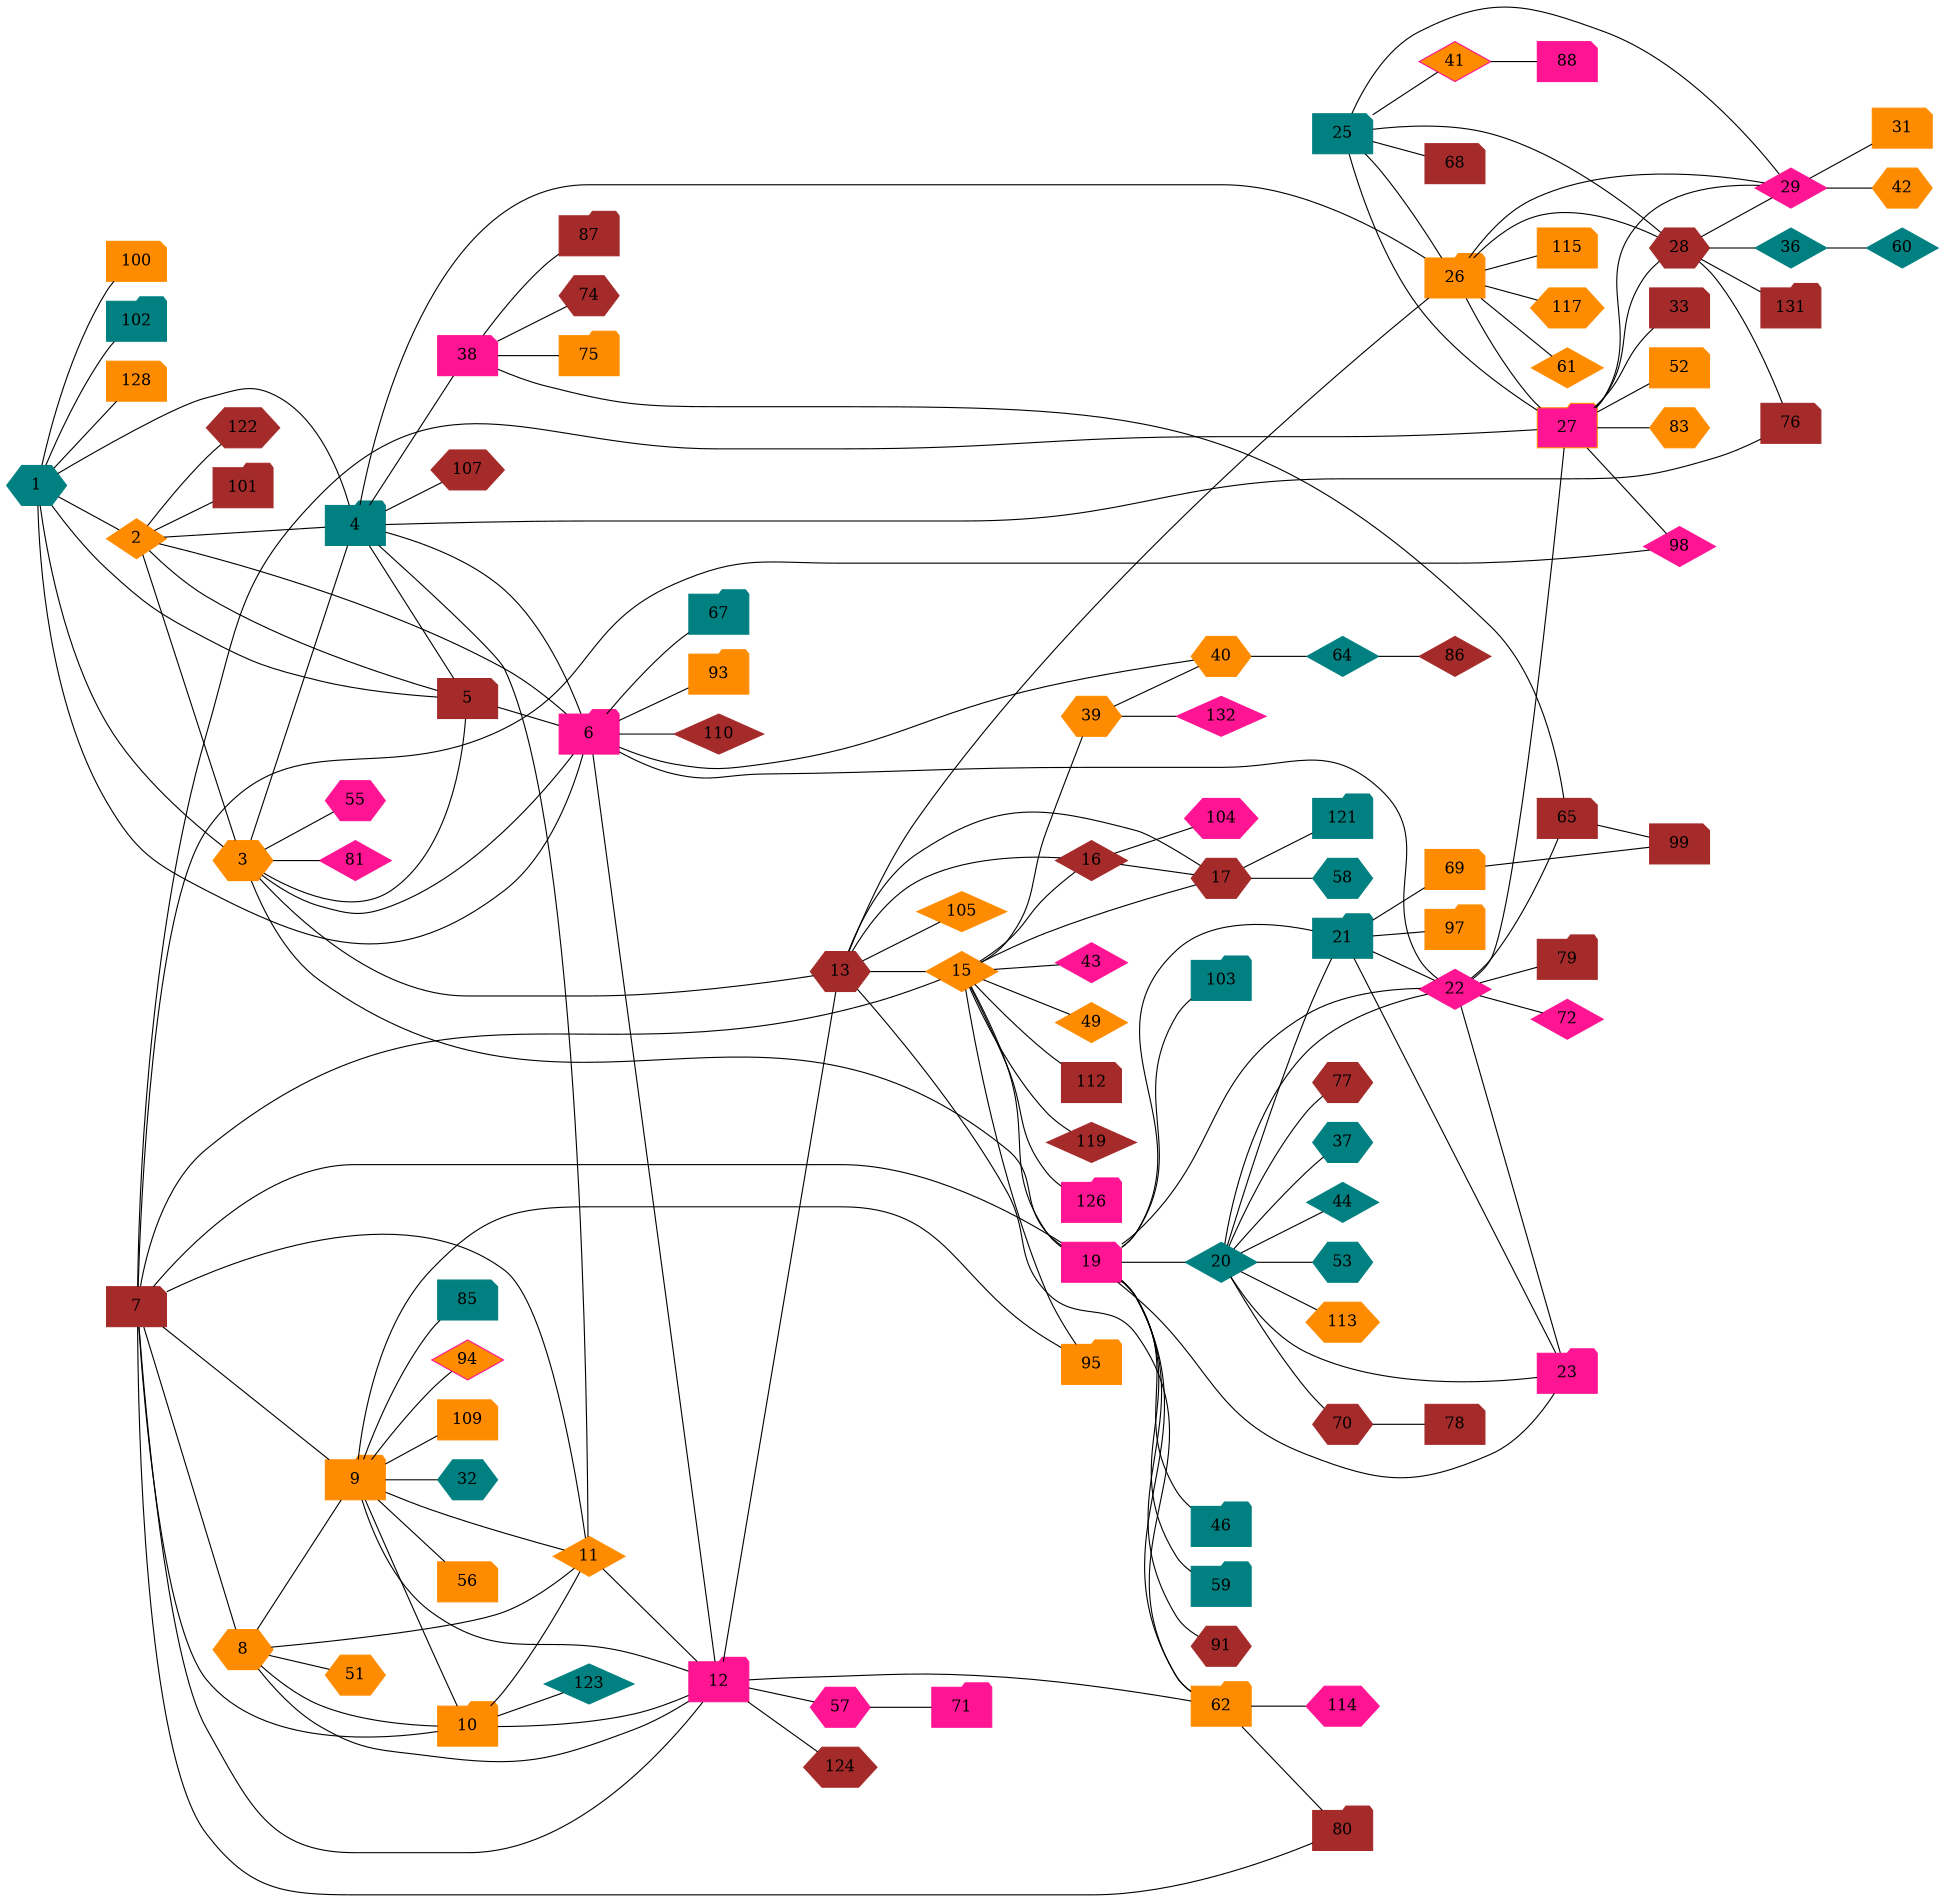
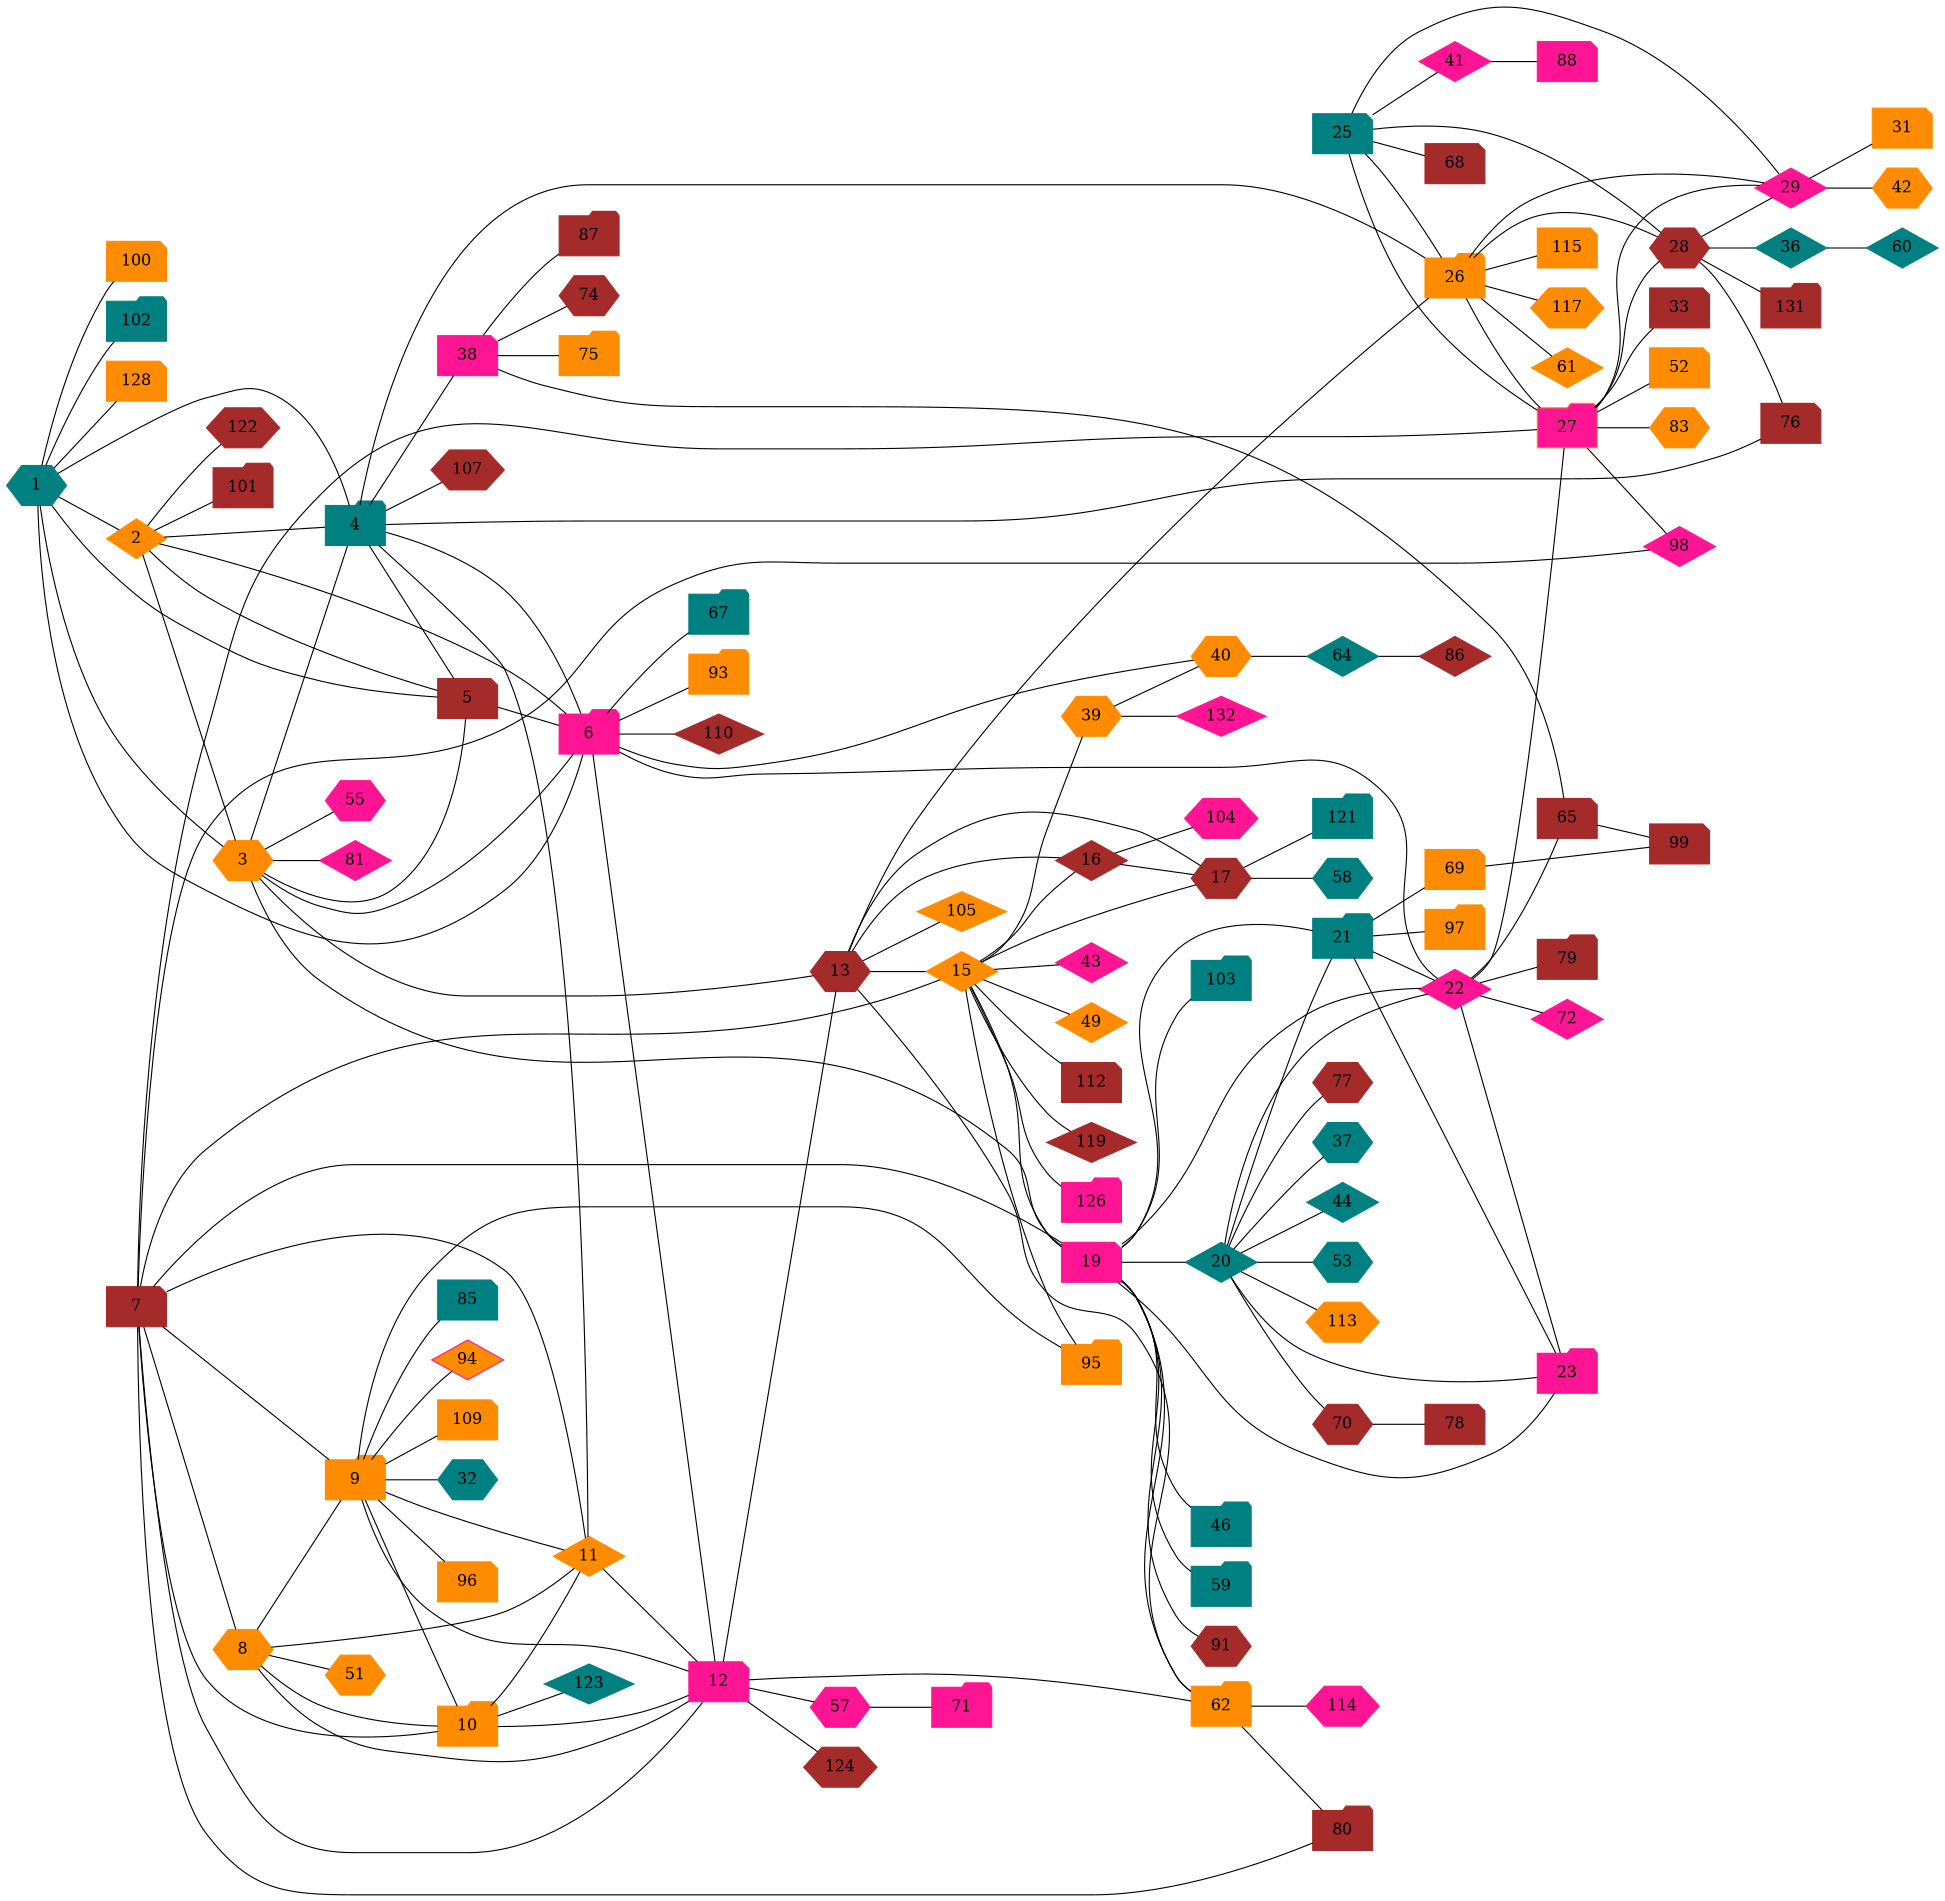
(1455, 62) -> (1455, 62)
(468, 1582) -> (468, 1582)
(719, 1682) -> (719, 1682)
